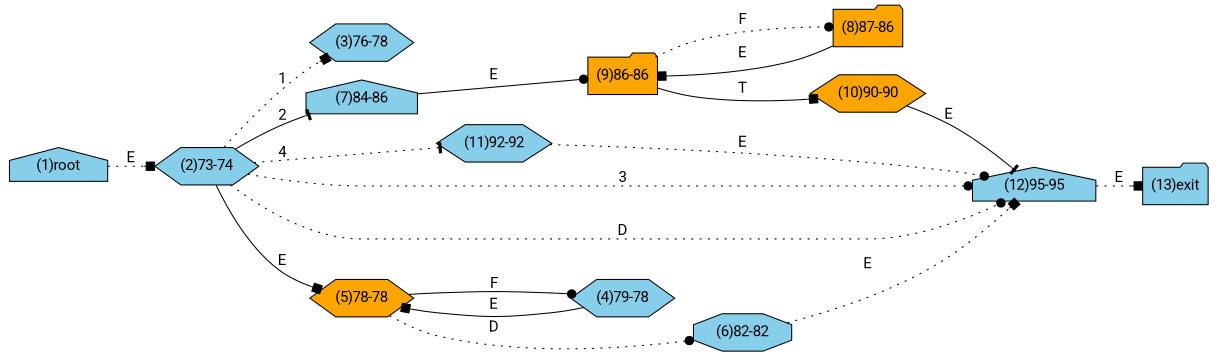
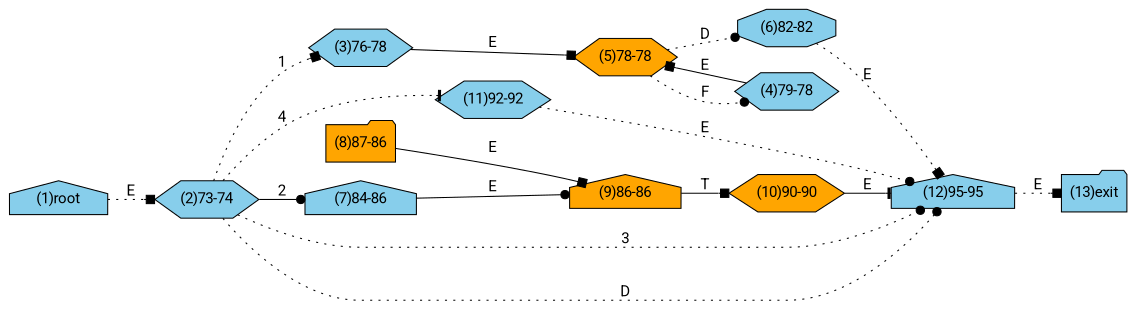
(738, 33) -> none
(623, 76) -> (625, 193)
(270, 131) -> (278, 199)
(254, 245) -> (488, 52)
(488, 292) -> (693, 98)
